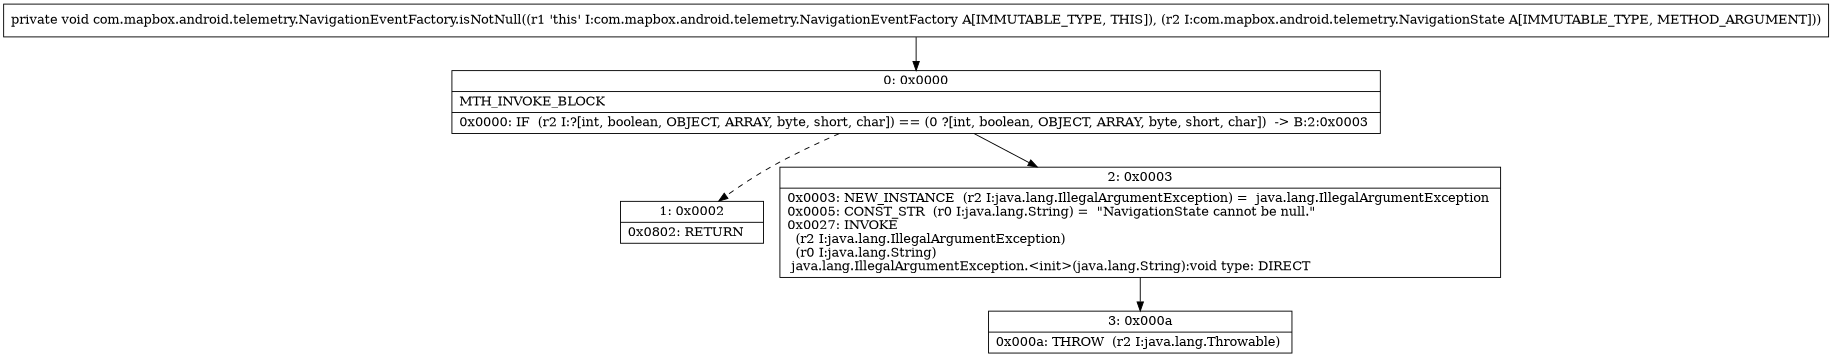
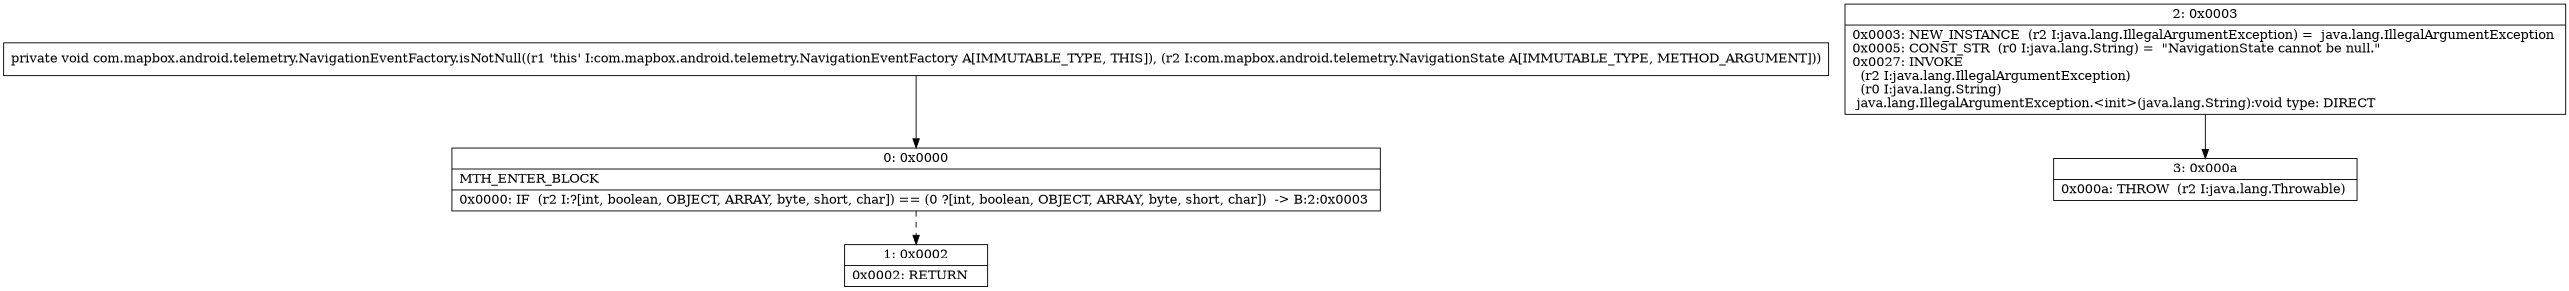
(532, 102) -> (529, 179)
(1002, 148) -> none
(692, 232) -> (916, 276)
